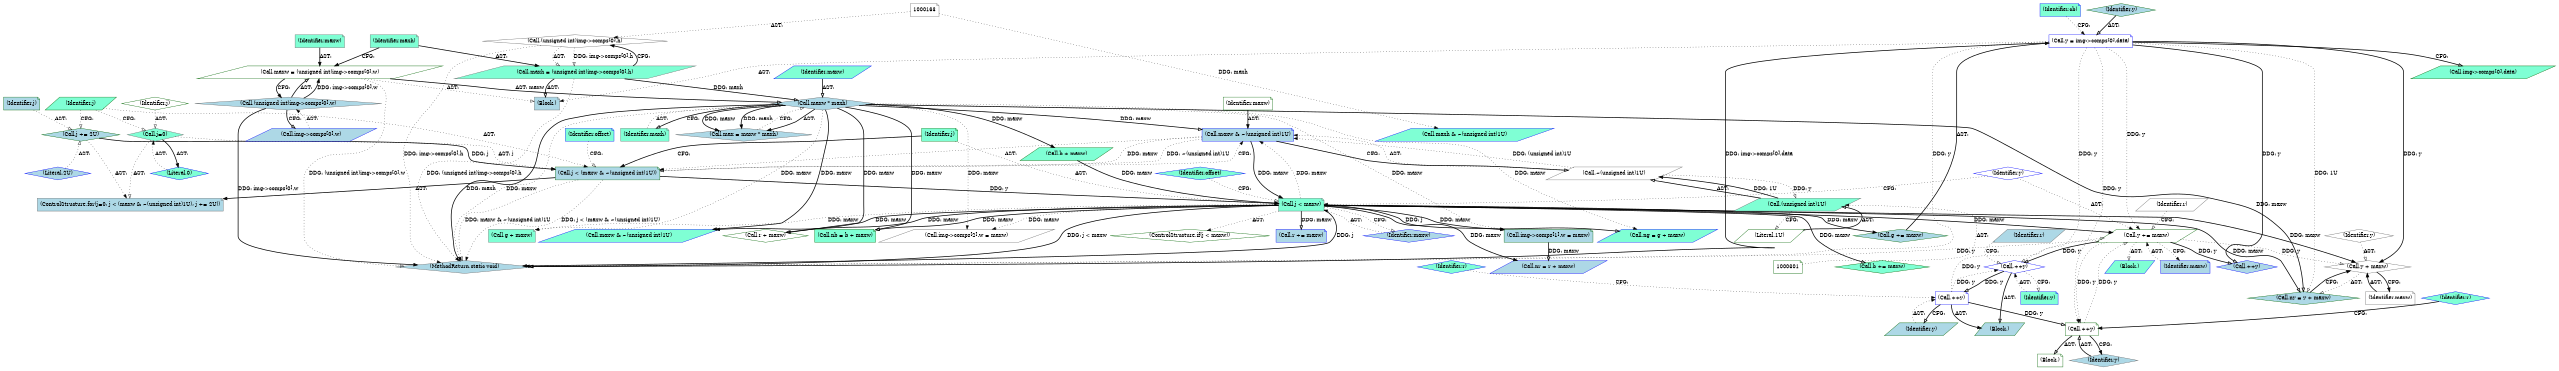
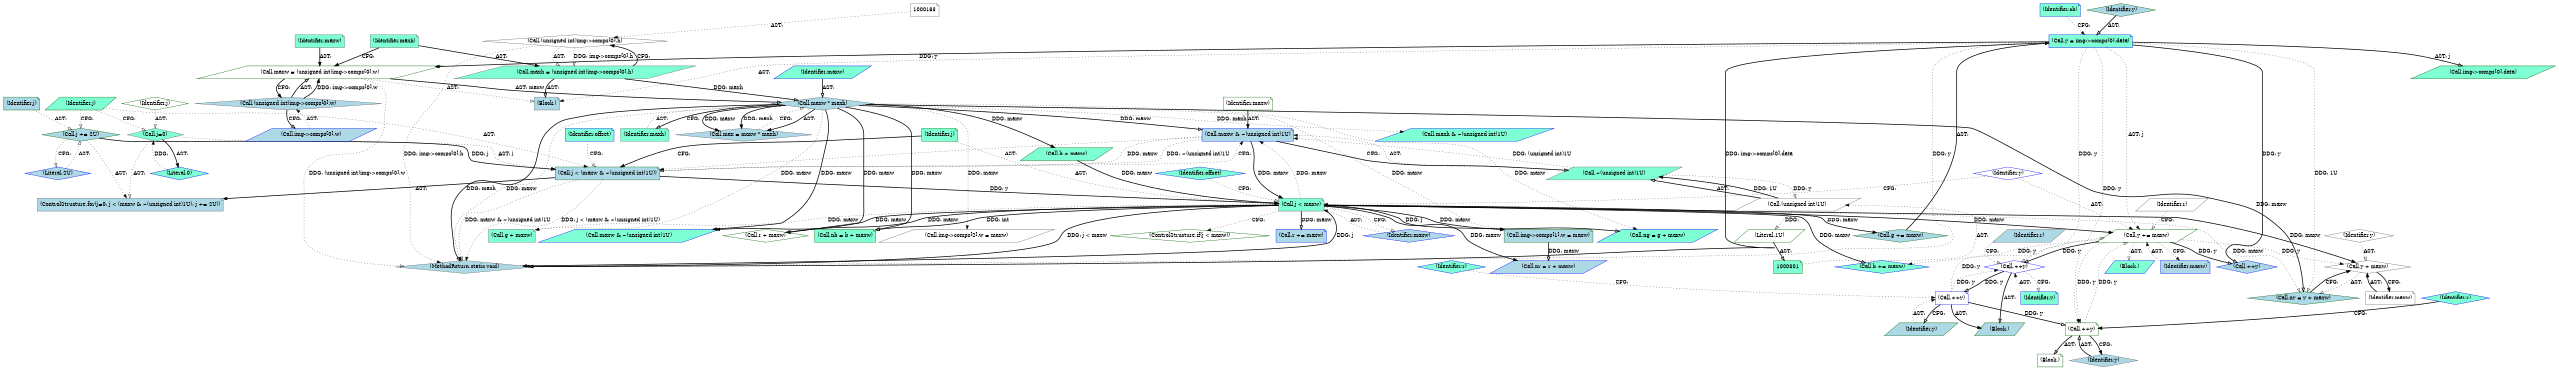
(2091, 41) -> (2091, 41)
(2369, 55) -> (1244, 49)
(2443, 57) -> (2443, 57)
(1187, 71) -> (1132, 115)
(2136, 135) -> (2136, 135)
none -> (58, 149)
(162, 154) -> (162, 154)
(463, 161) -> none
(1614, 173) -> (1614, 173)
(1797, 205) -> (1797, 205)
(1136, 208) -> none
(1999, 217) -> (1999, 217)
(998, 220) -> (998, 220)
(1259, 220) -> (1259, 220)
(1793, 220) -> (1793, 220)
(1837, 229) -> (1778, 250)
(254, 247) -> none
(2261, 248) -> (2261, 248)
(1316, 260) -> (2007, 252)
(1788, 267) -> (1788, 267)
(1882, 267) -> (1882, 267)
